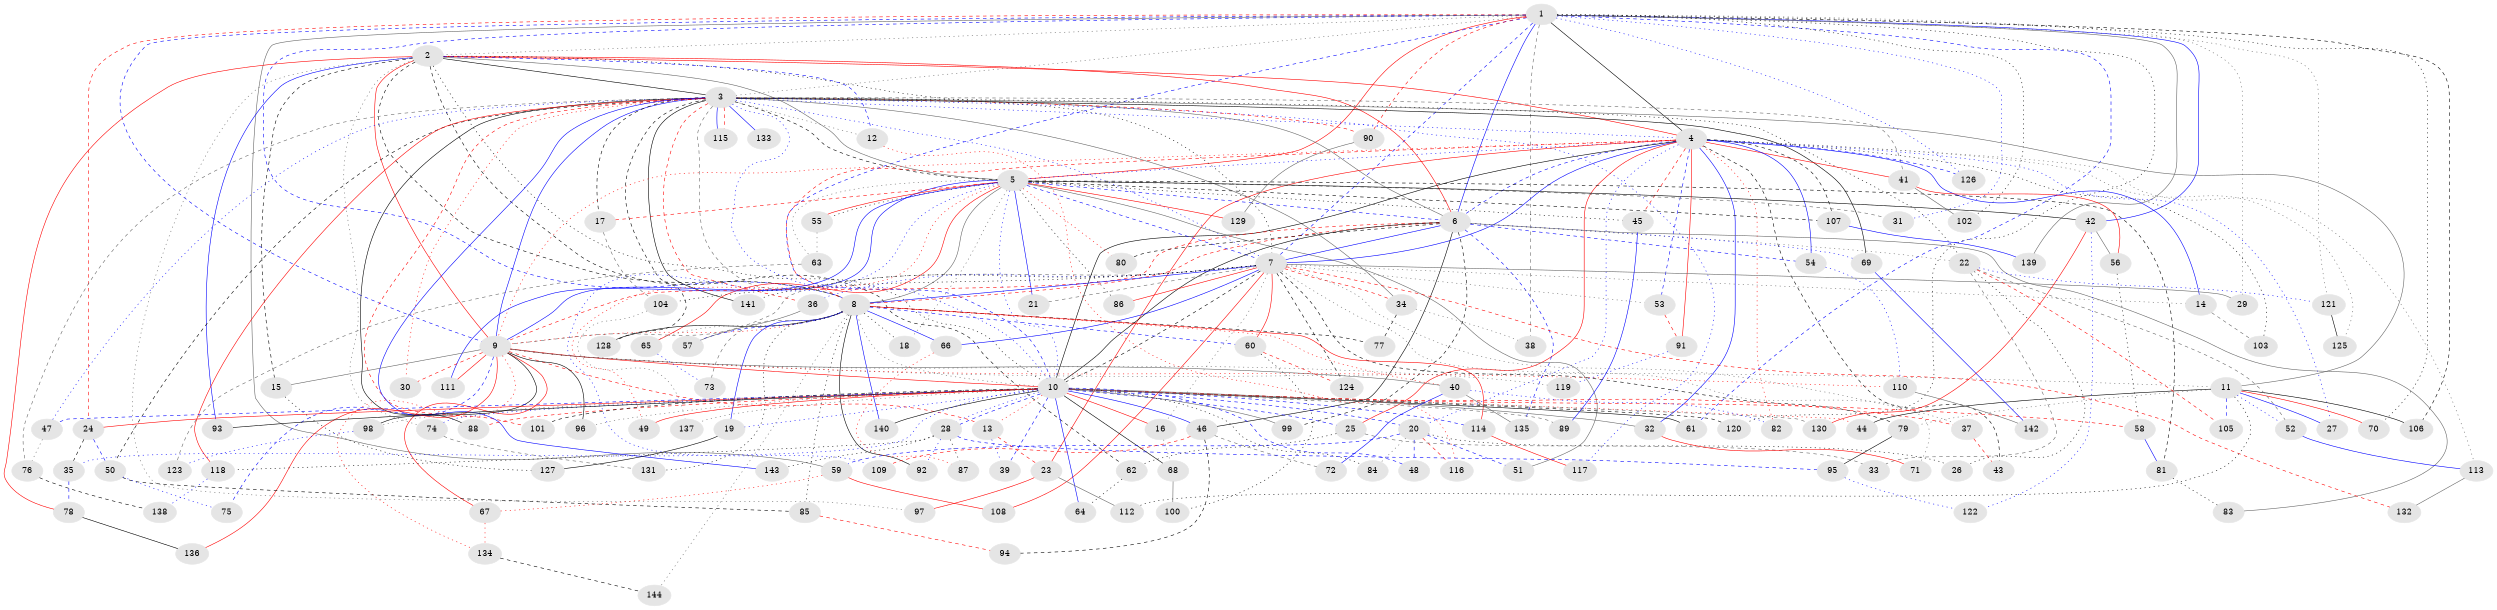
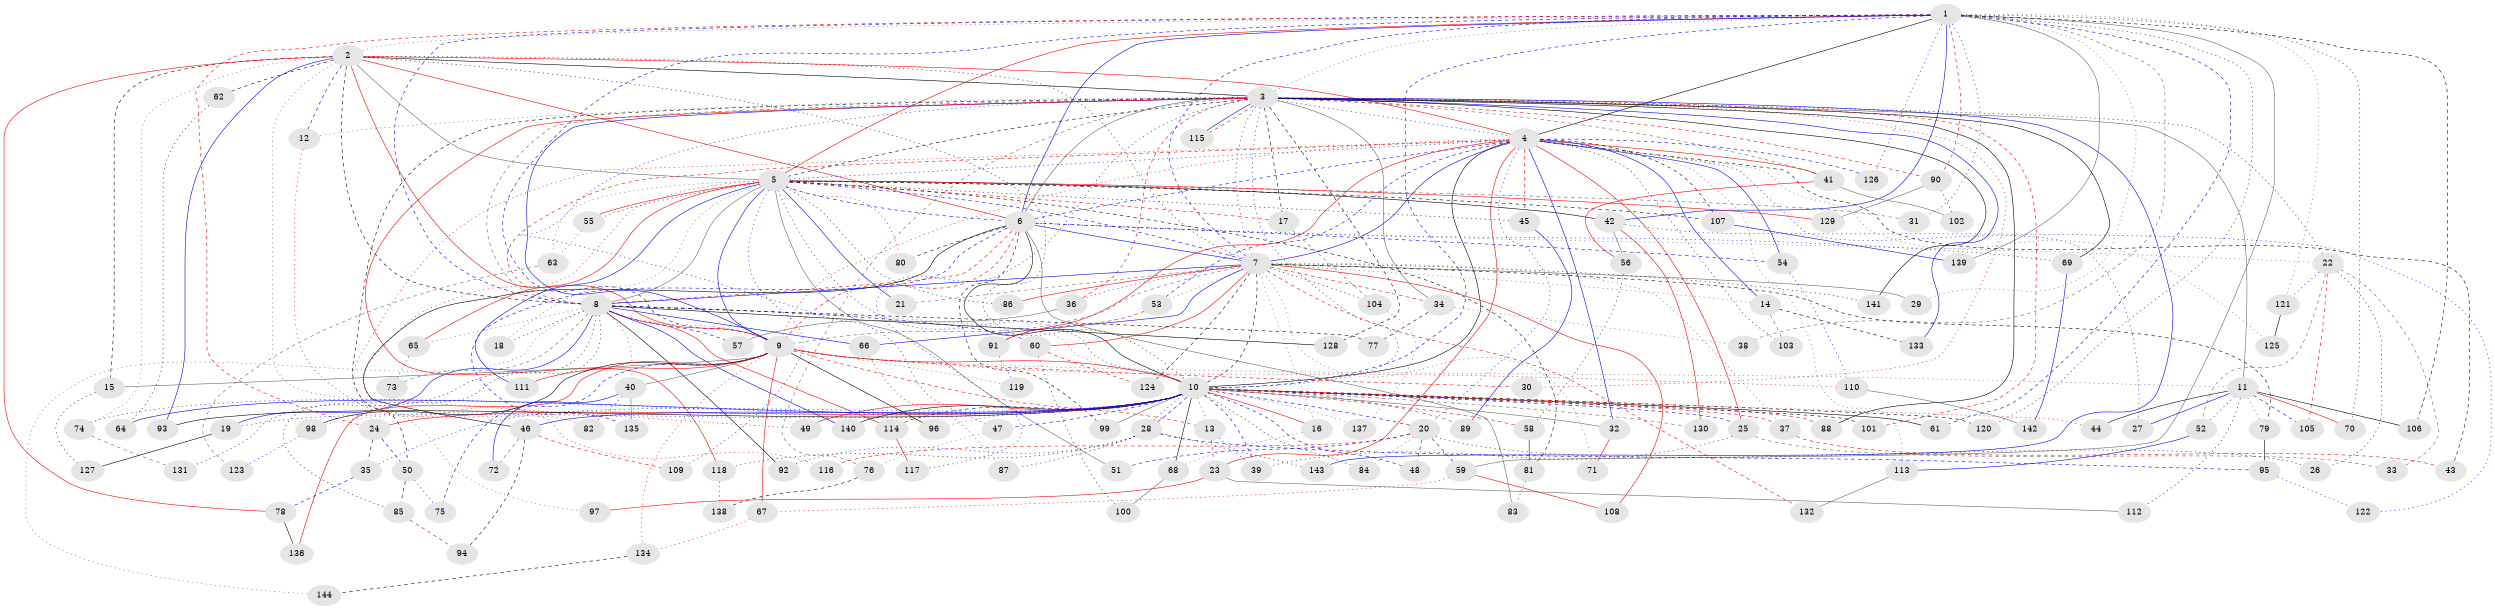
(1870, 40) -> (1945, 199)
none -> (1844, 326)
(1240, 447) -> (1502, 456)
